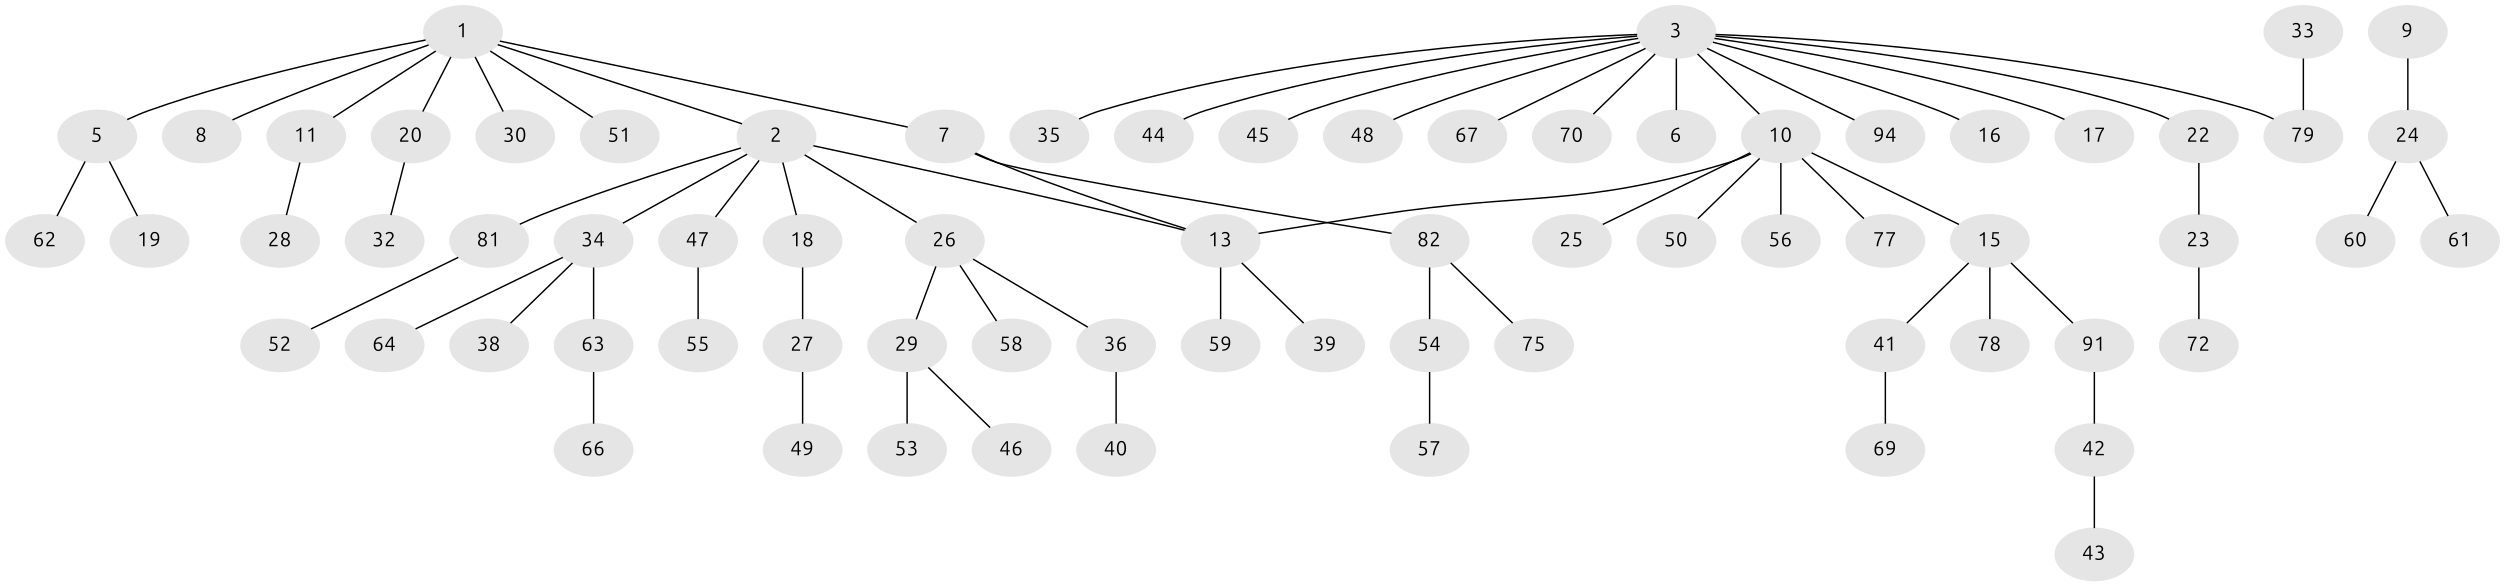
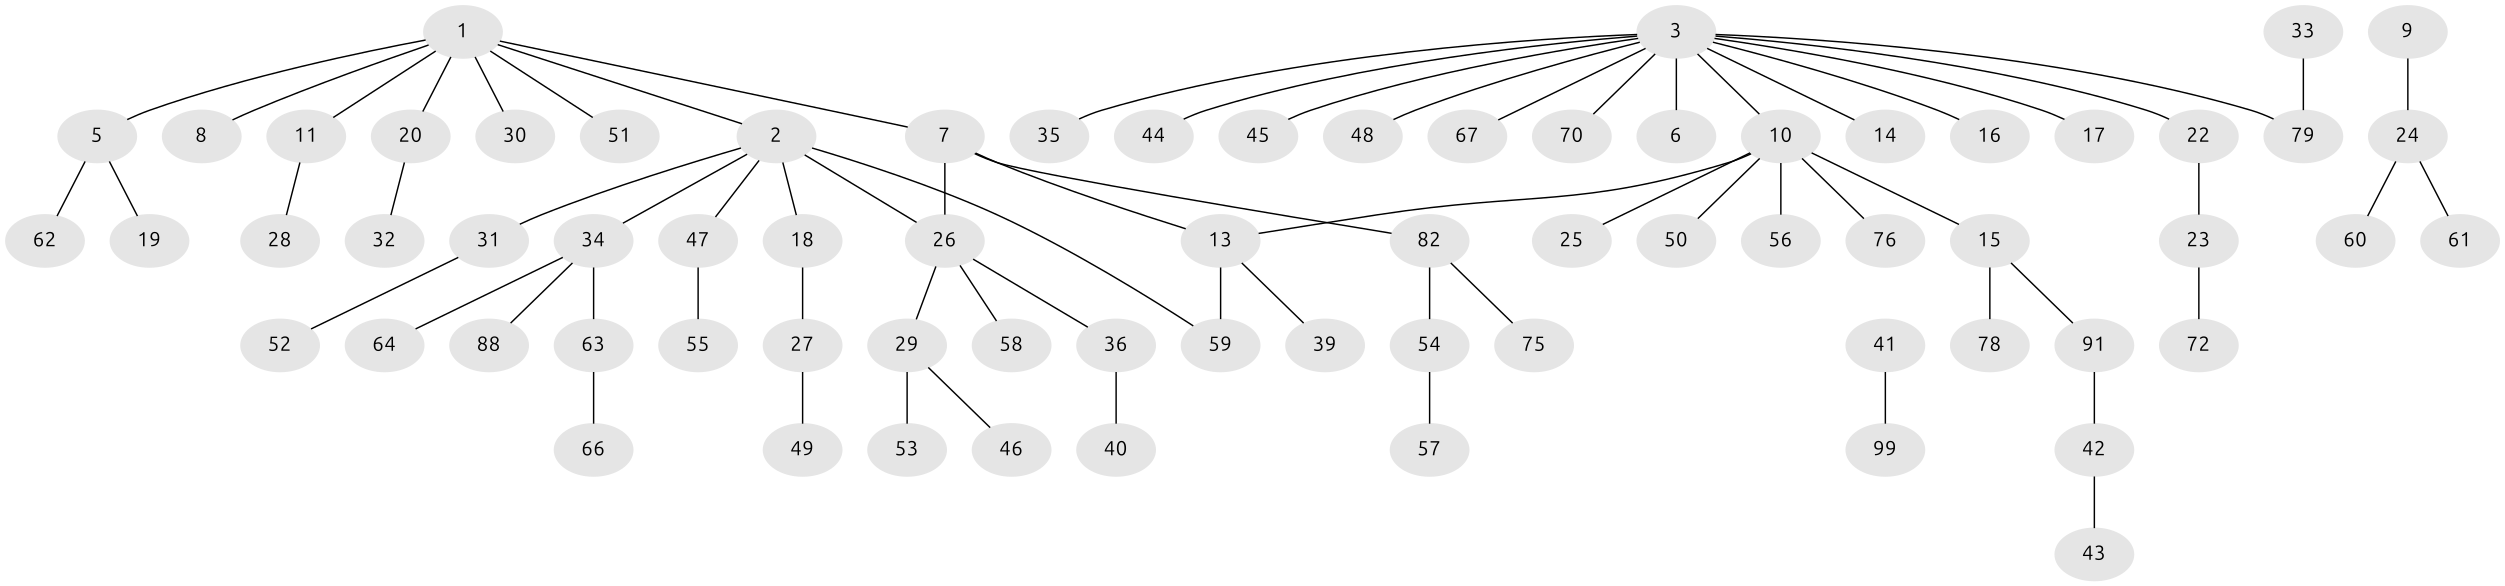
(1885, 136) -> (1885, 136)
none -> (945, 182)
(999, 187) -> (1010, 221)
(489, 241) -> (489, 241)
(1885, 241) -> (1885, 241)
(1938, 293) -> none
(489, 345) -> (489, 345)
(1885, 450) -> (1885, 450)
